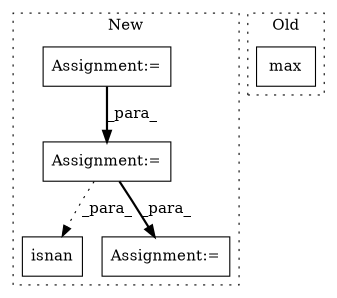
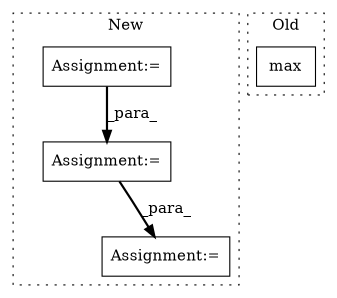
(52, 257) -> none
